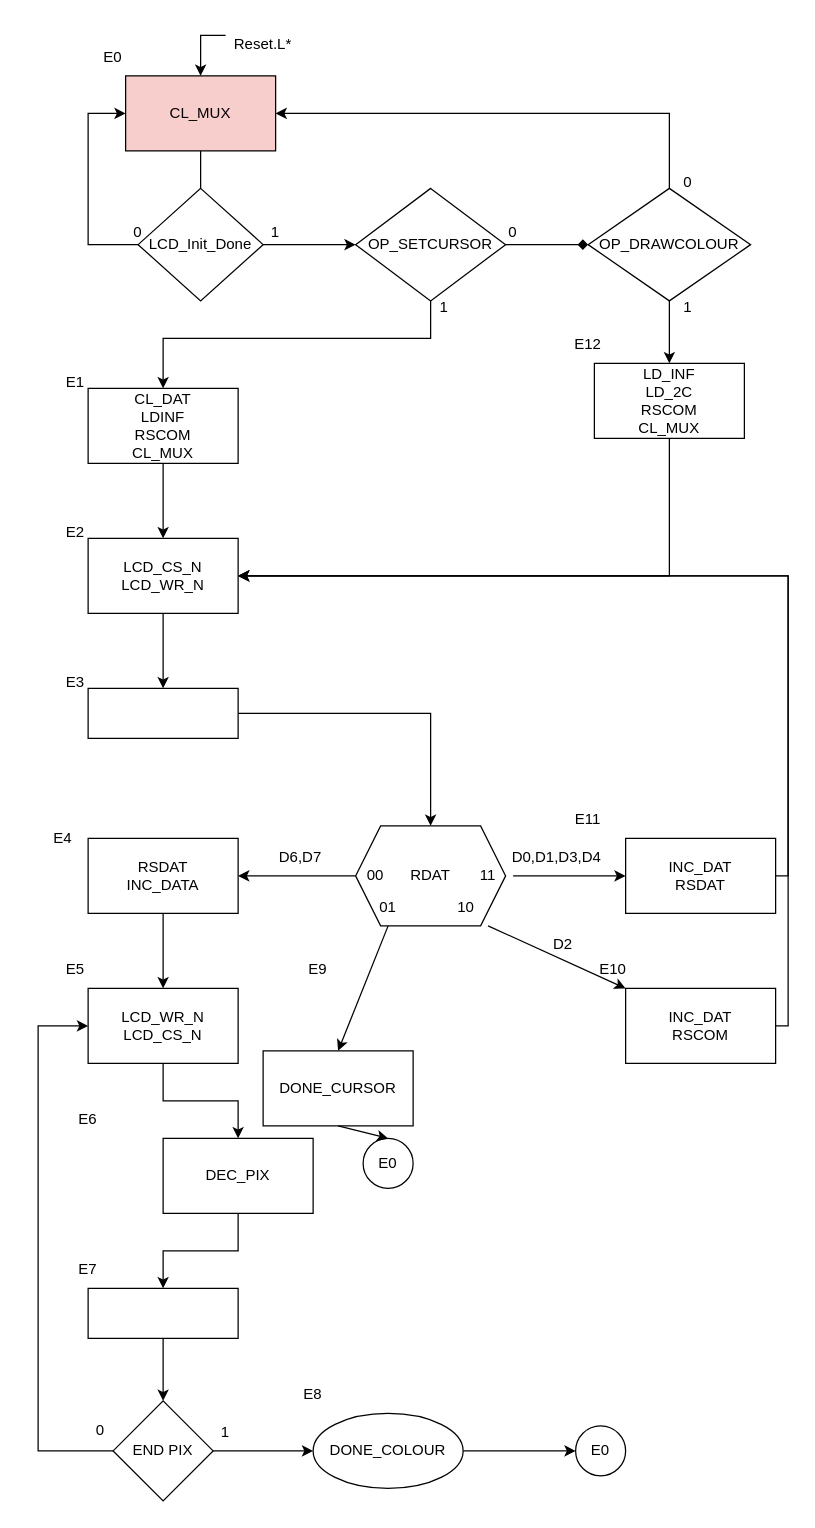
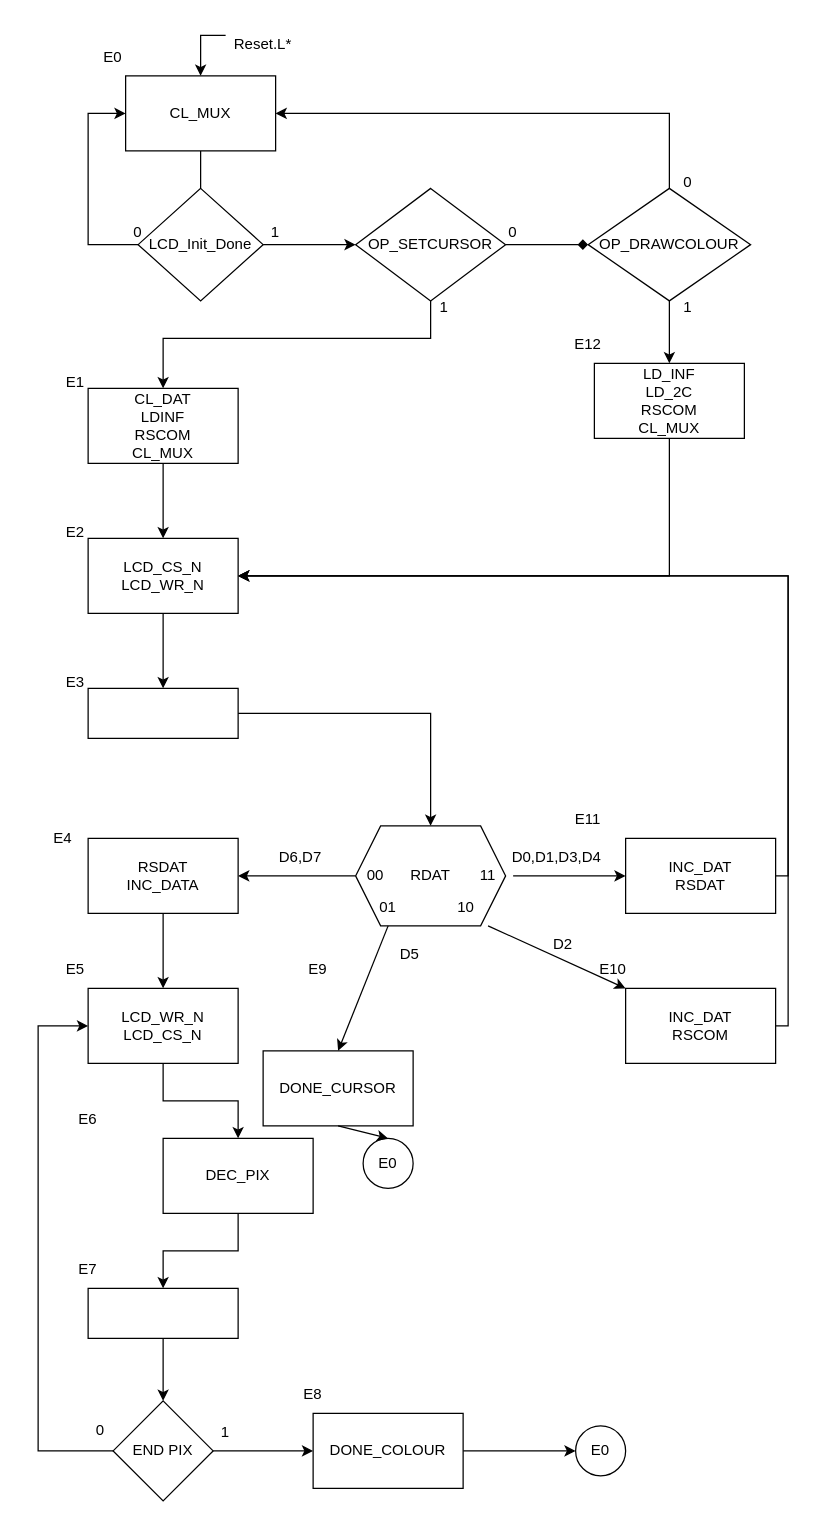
(201, 113) -> (201, 113)
none -> (410, 954)
(388, 1451) -> (388, 1451)
